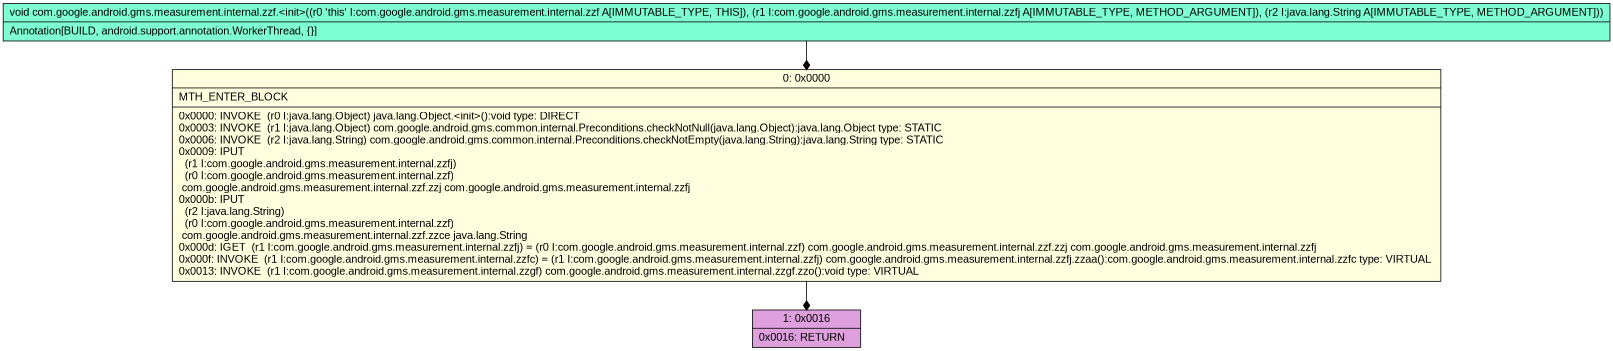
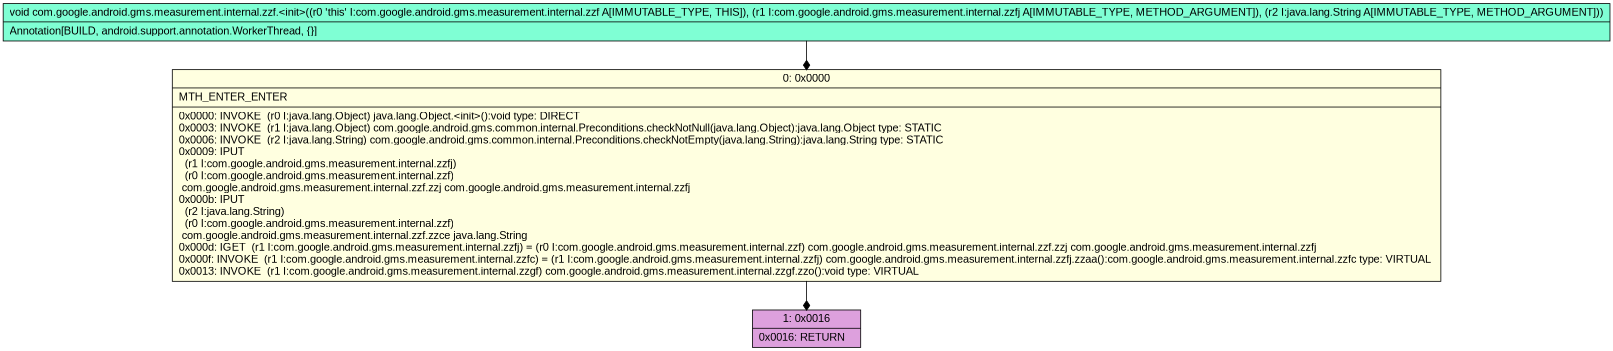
(234, 97) -> (233, 97)
